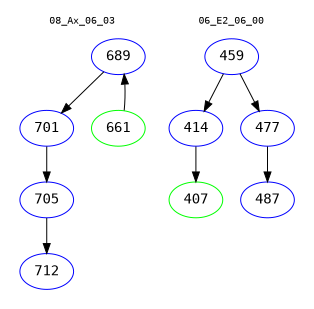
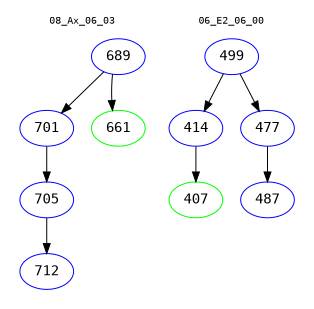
(232, 57) -> (232, 57)
(125, 97) -> (112, 87)
